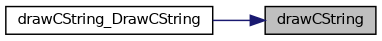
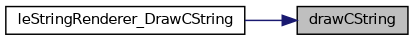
(109, 20) -> (125, 20)
